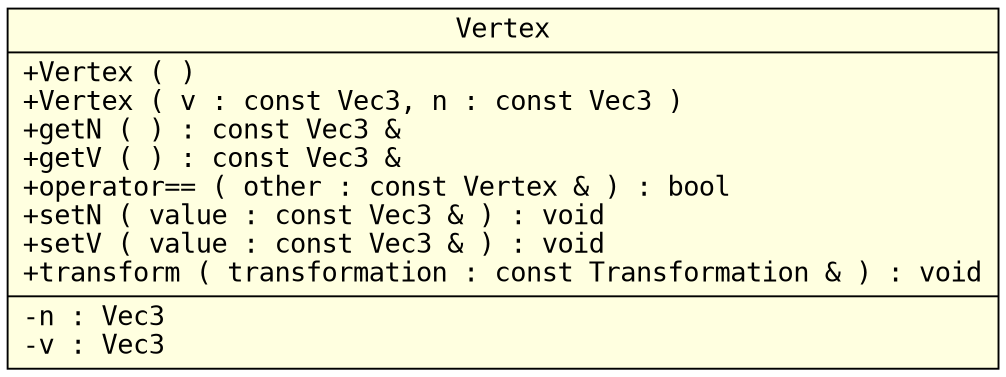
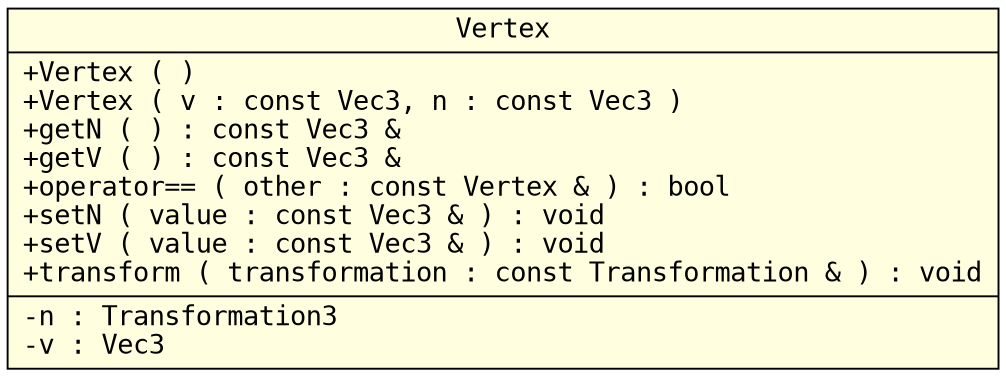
(94, 317) -> (181, 317)
